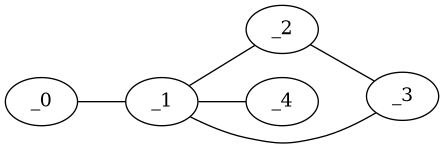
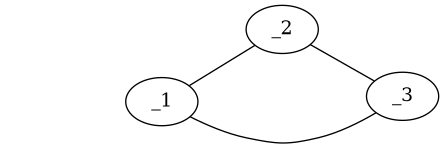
(41, 102) -> none
(282, 102) -> none
